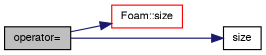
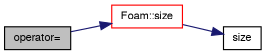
(141, 38) -> (197, 28)
